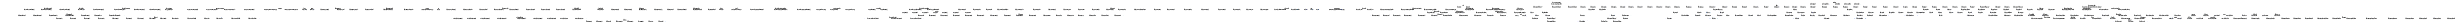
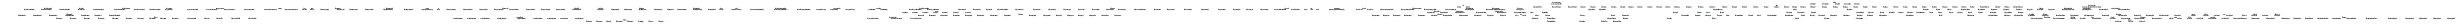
(1019, 16) -> none
